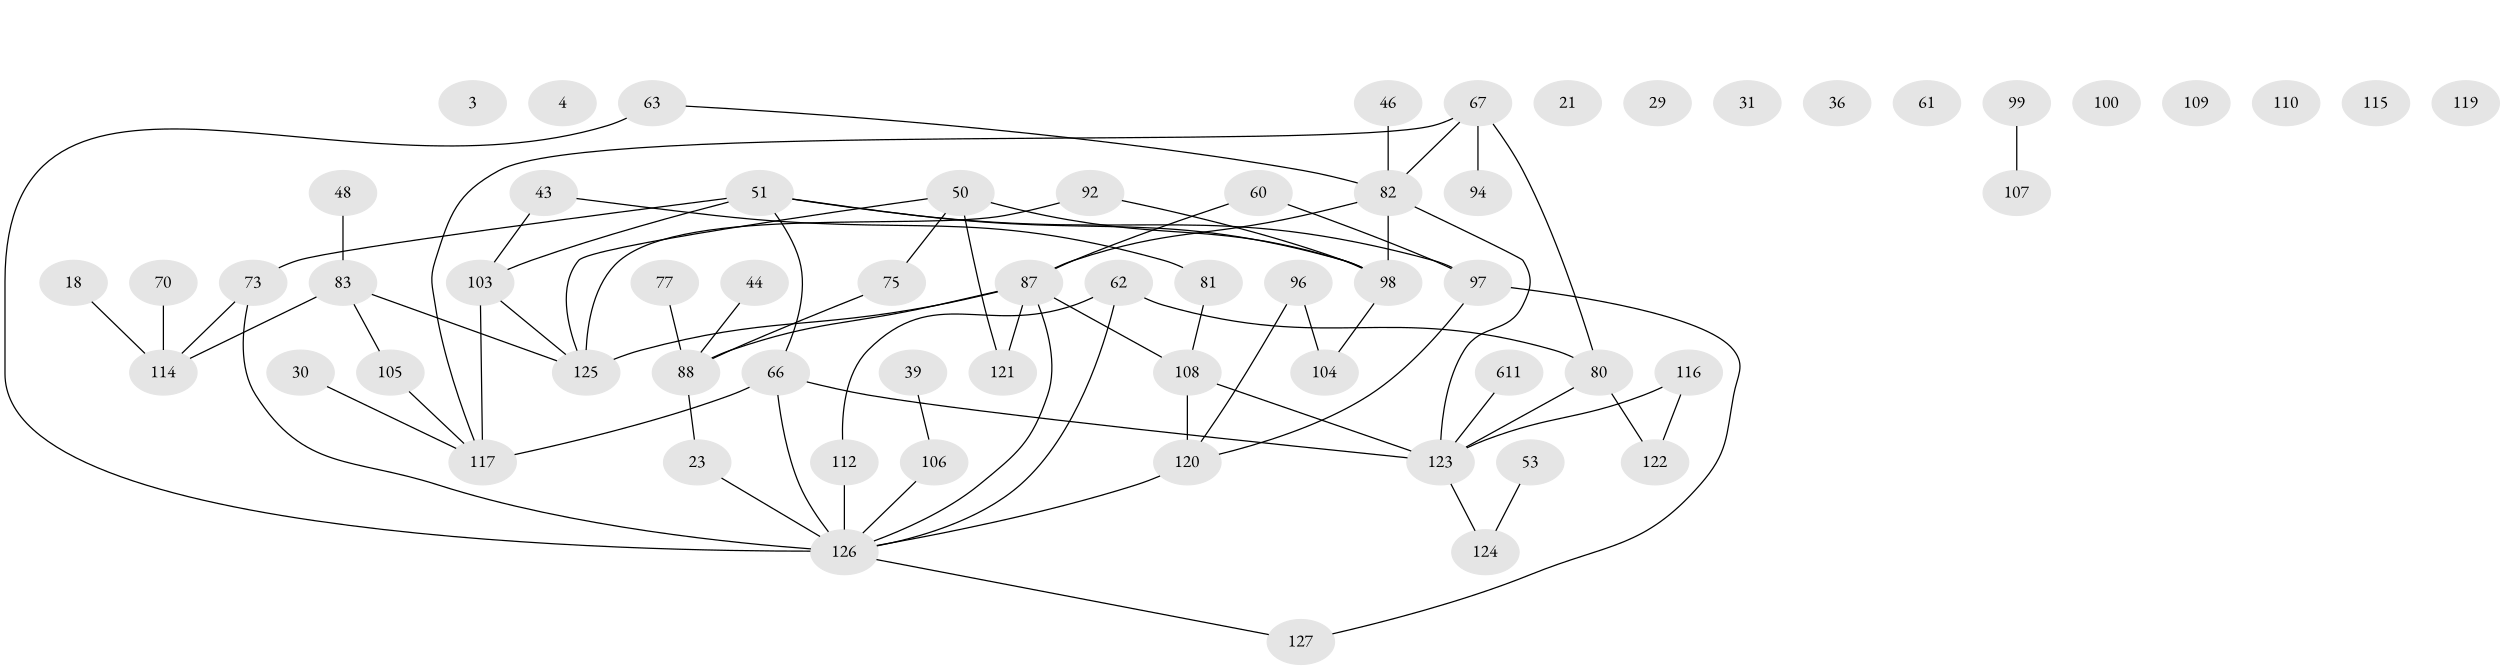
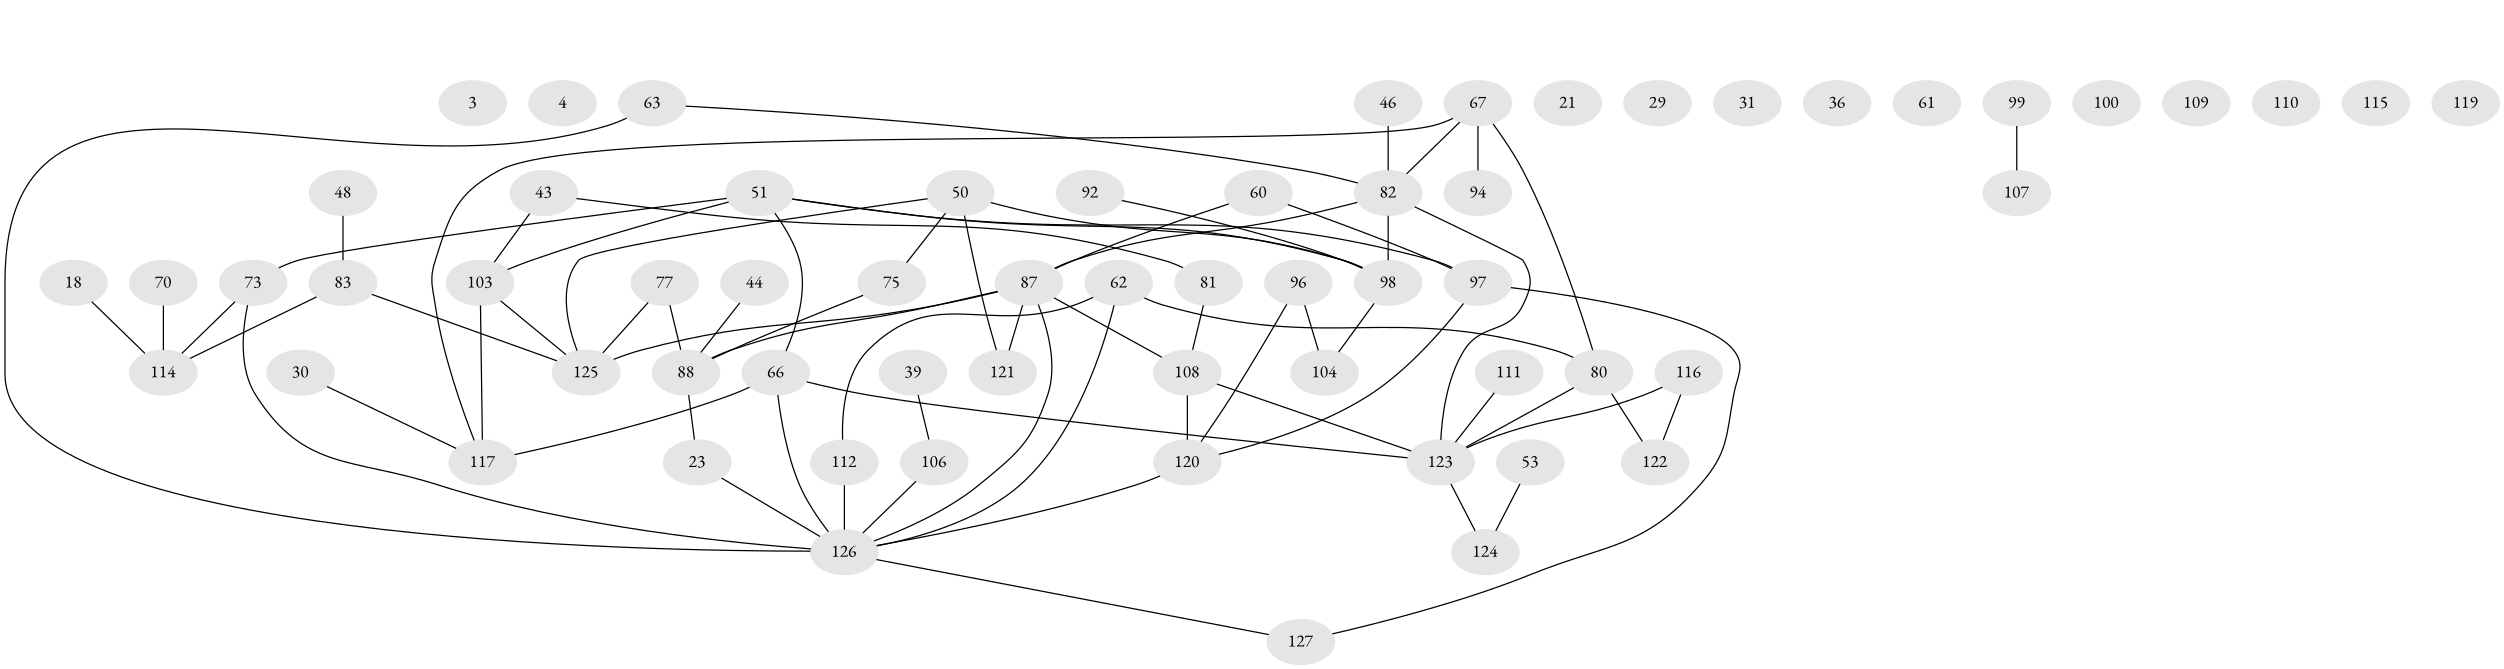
(788, 224) -> (625, 328)
(390, 373) -> none
(1509, 373) -> (1509, 373)
